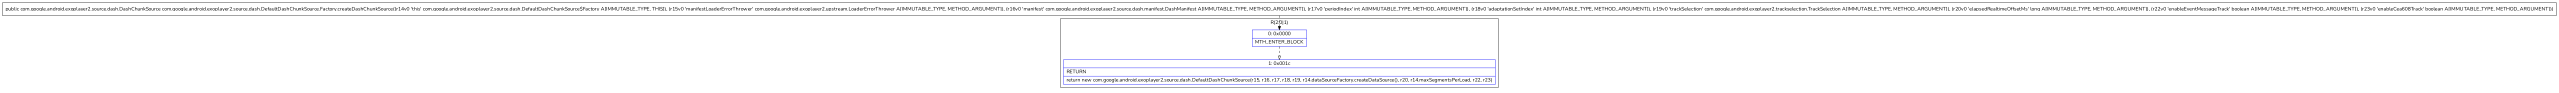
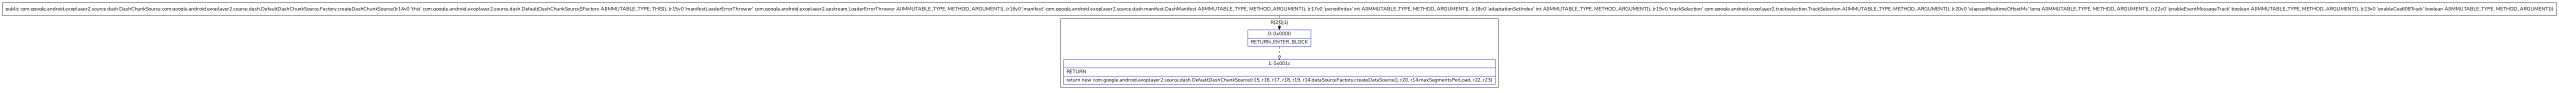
(1279, 42) -> (1279, 42)
